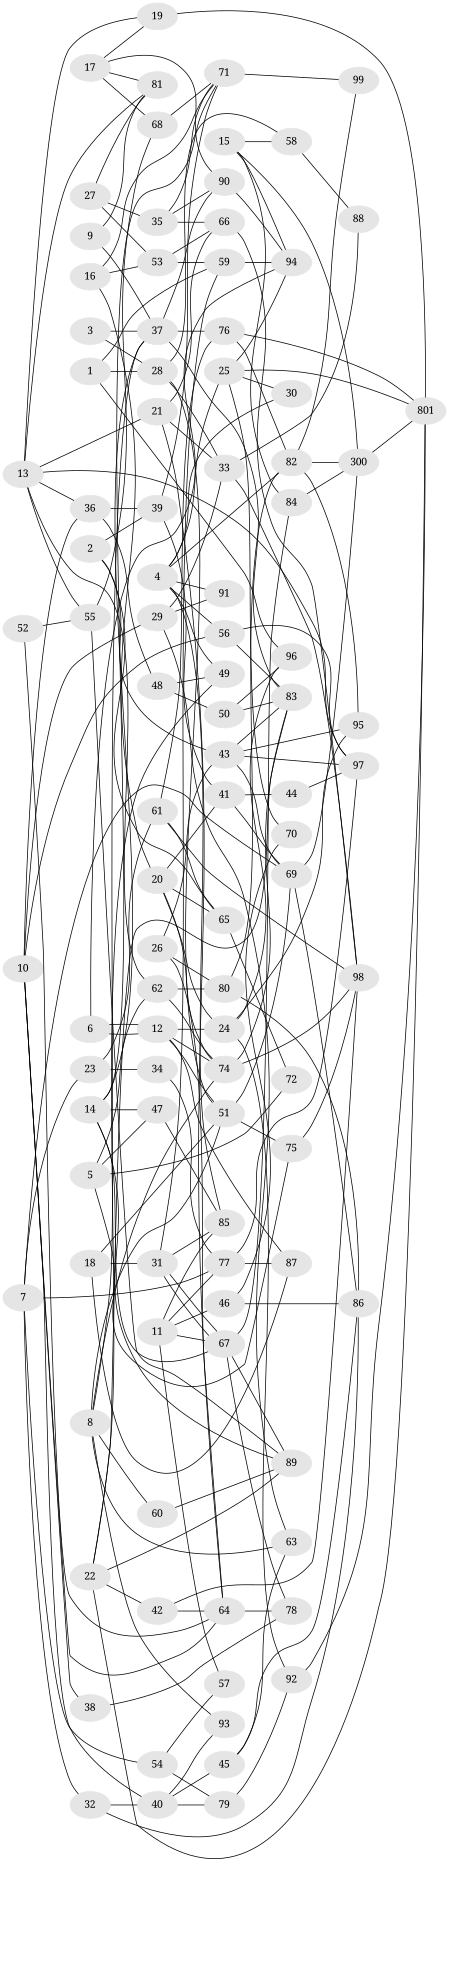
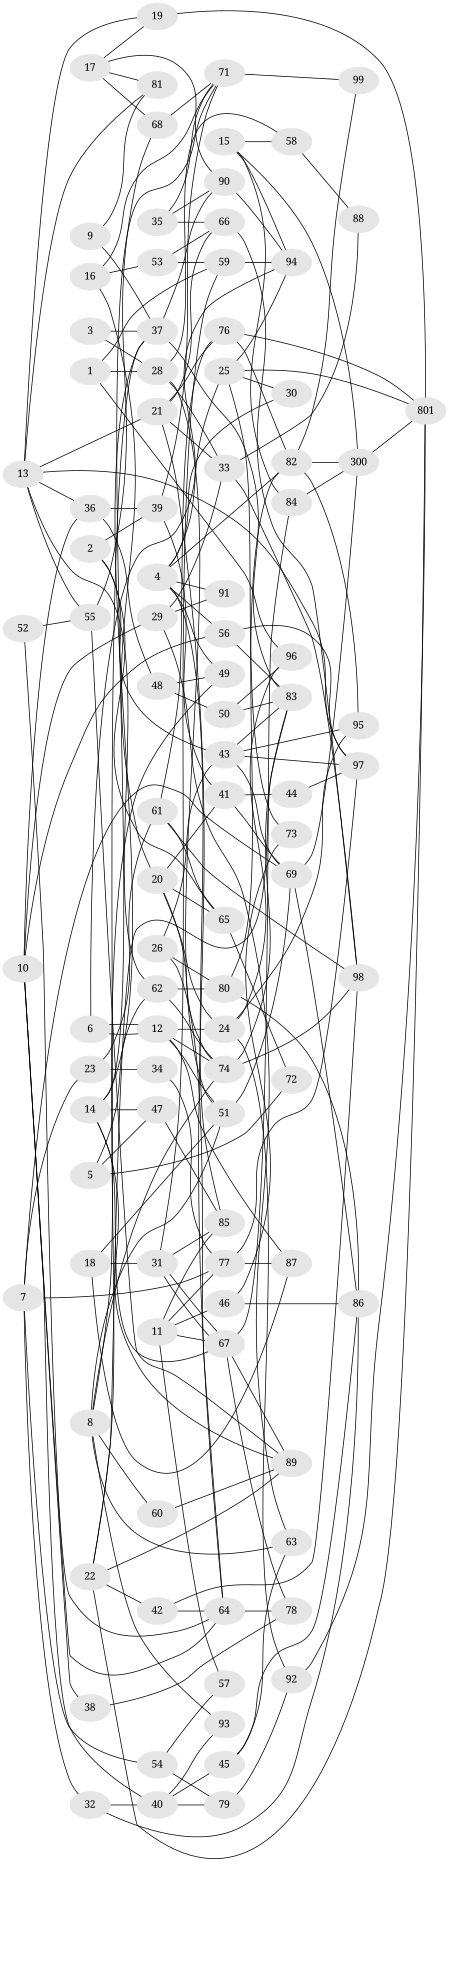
(90, 196) -> none
(191, 331) -> (191, 371)
(292, 835) -> (292, 835)
(292, 1149) -> none
